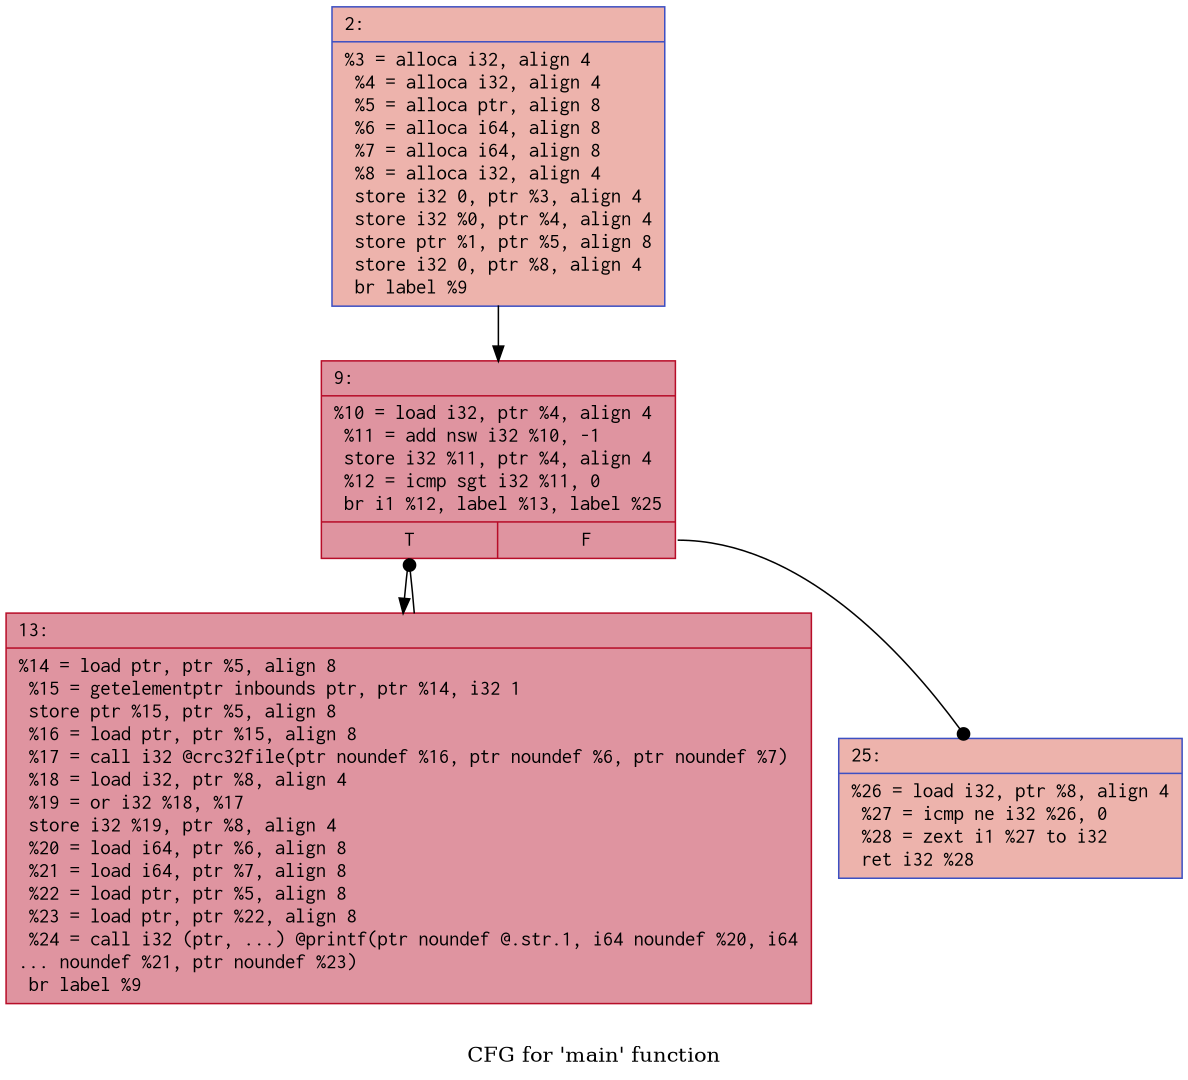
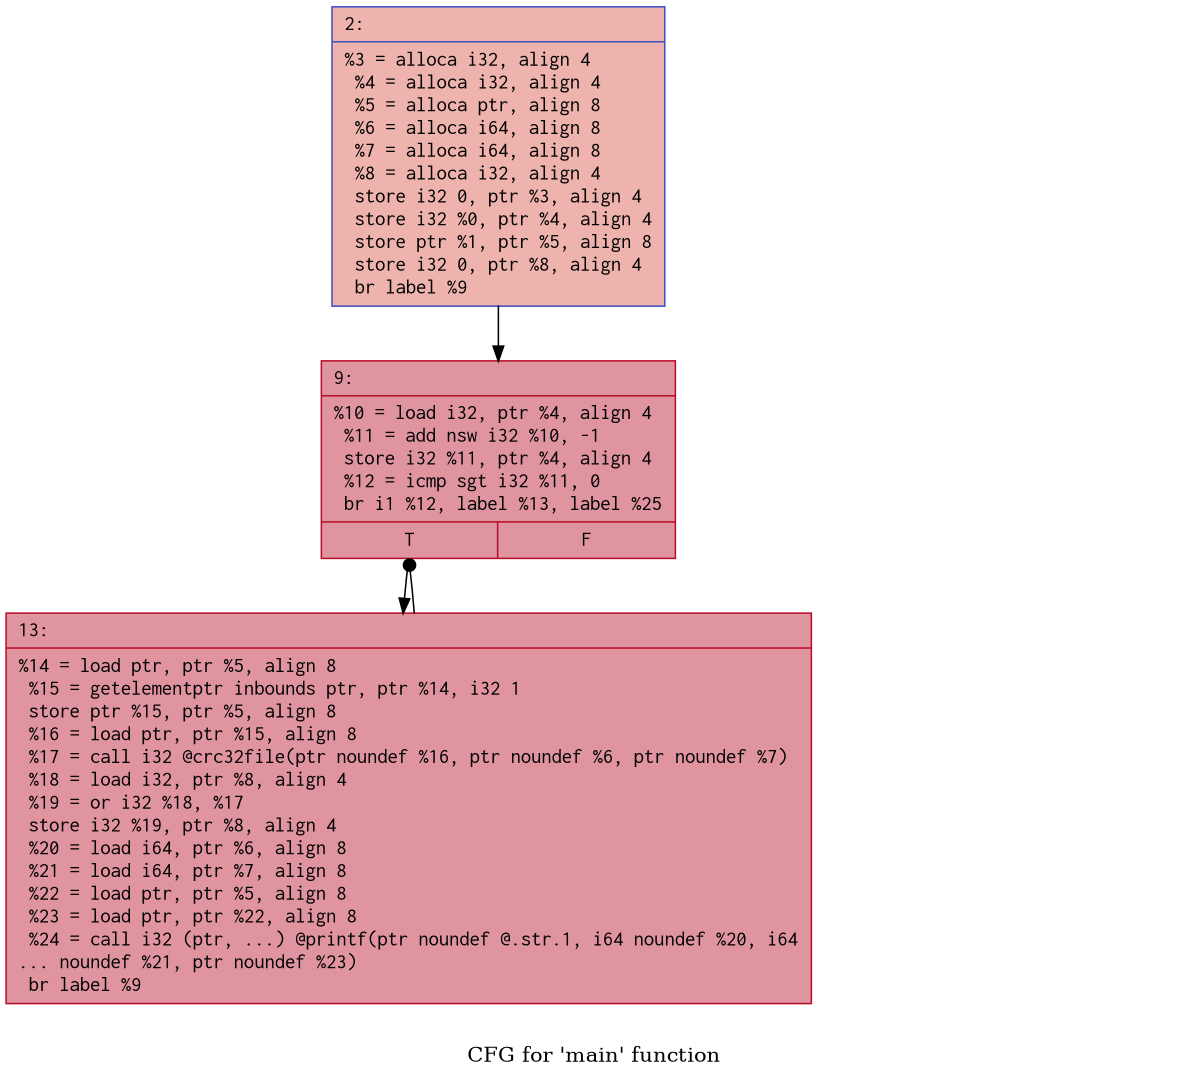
(1010, 808) -> none
